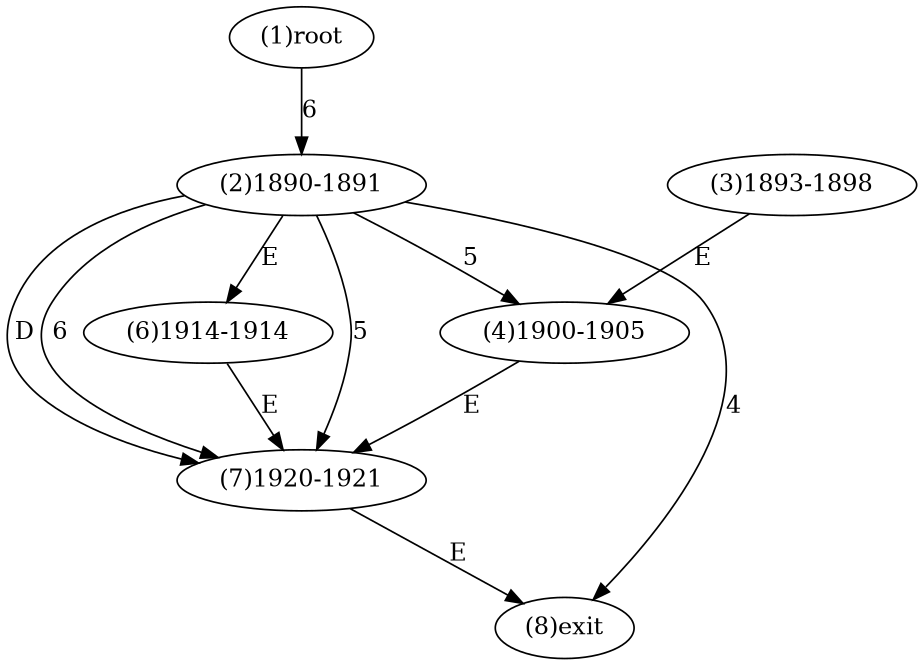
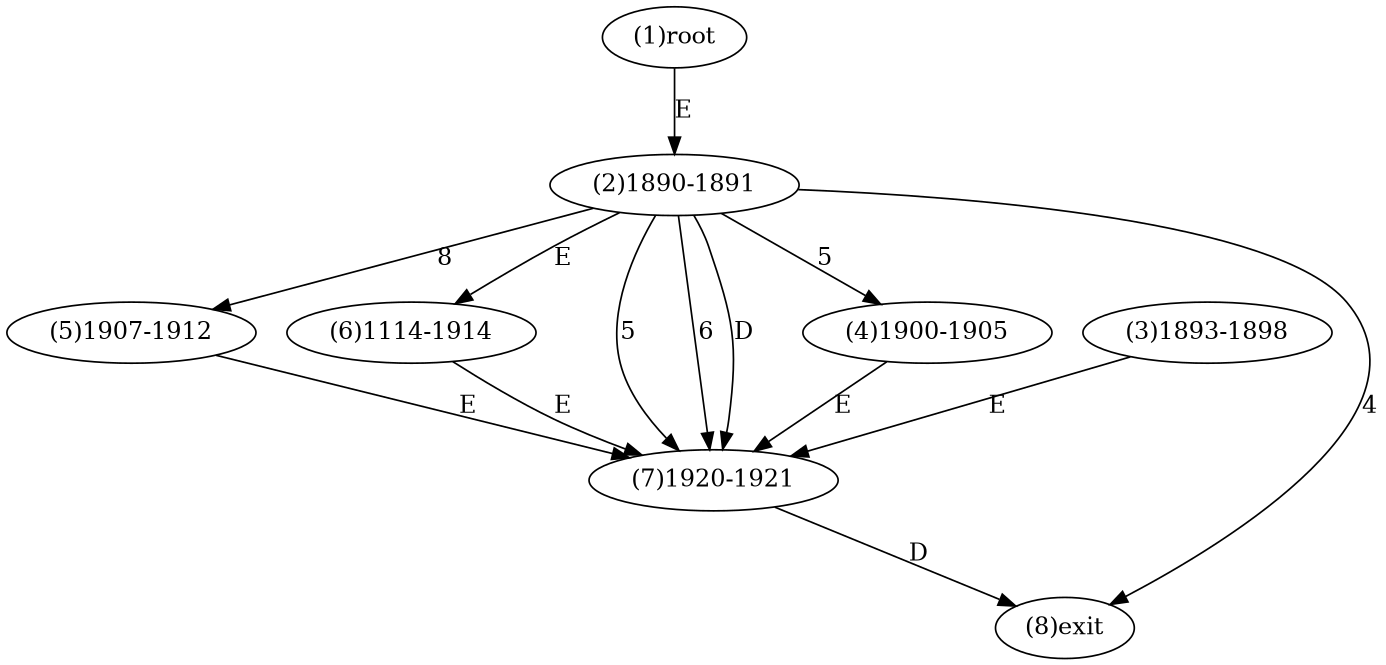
(310, 111) -> (684, 111)
(686, 254) -> (969, 404)
none -> (131, 333)
(208, 333) -> (411, 333)
(459, 554) -> (919, 554)
